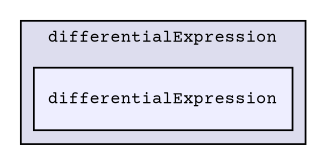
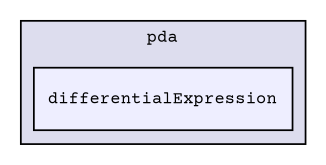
(163, 37) -> (163, 37)
